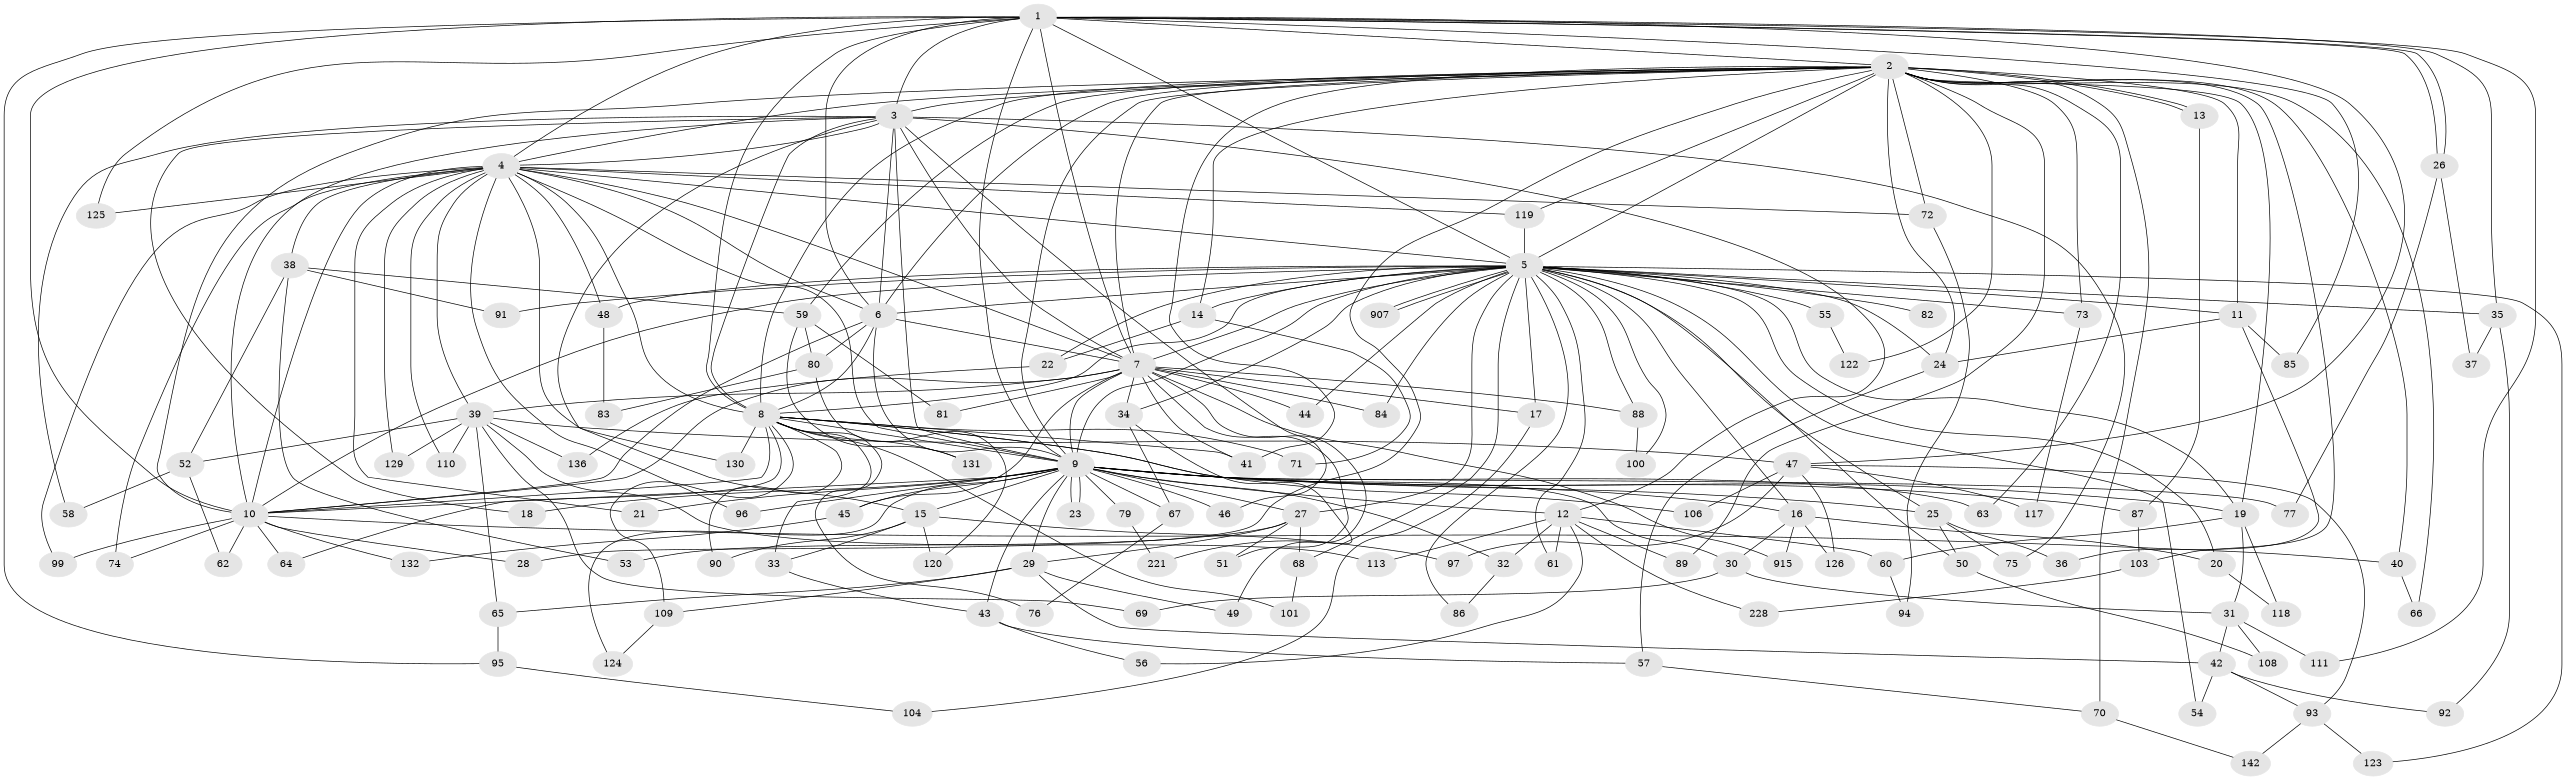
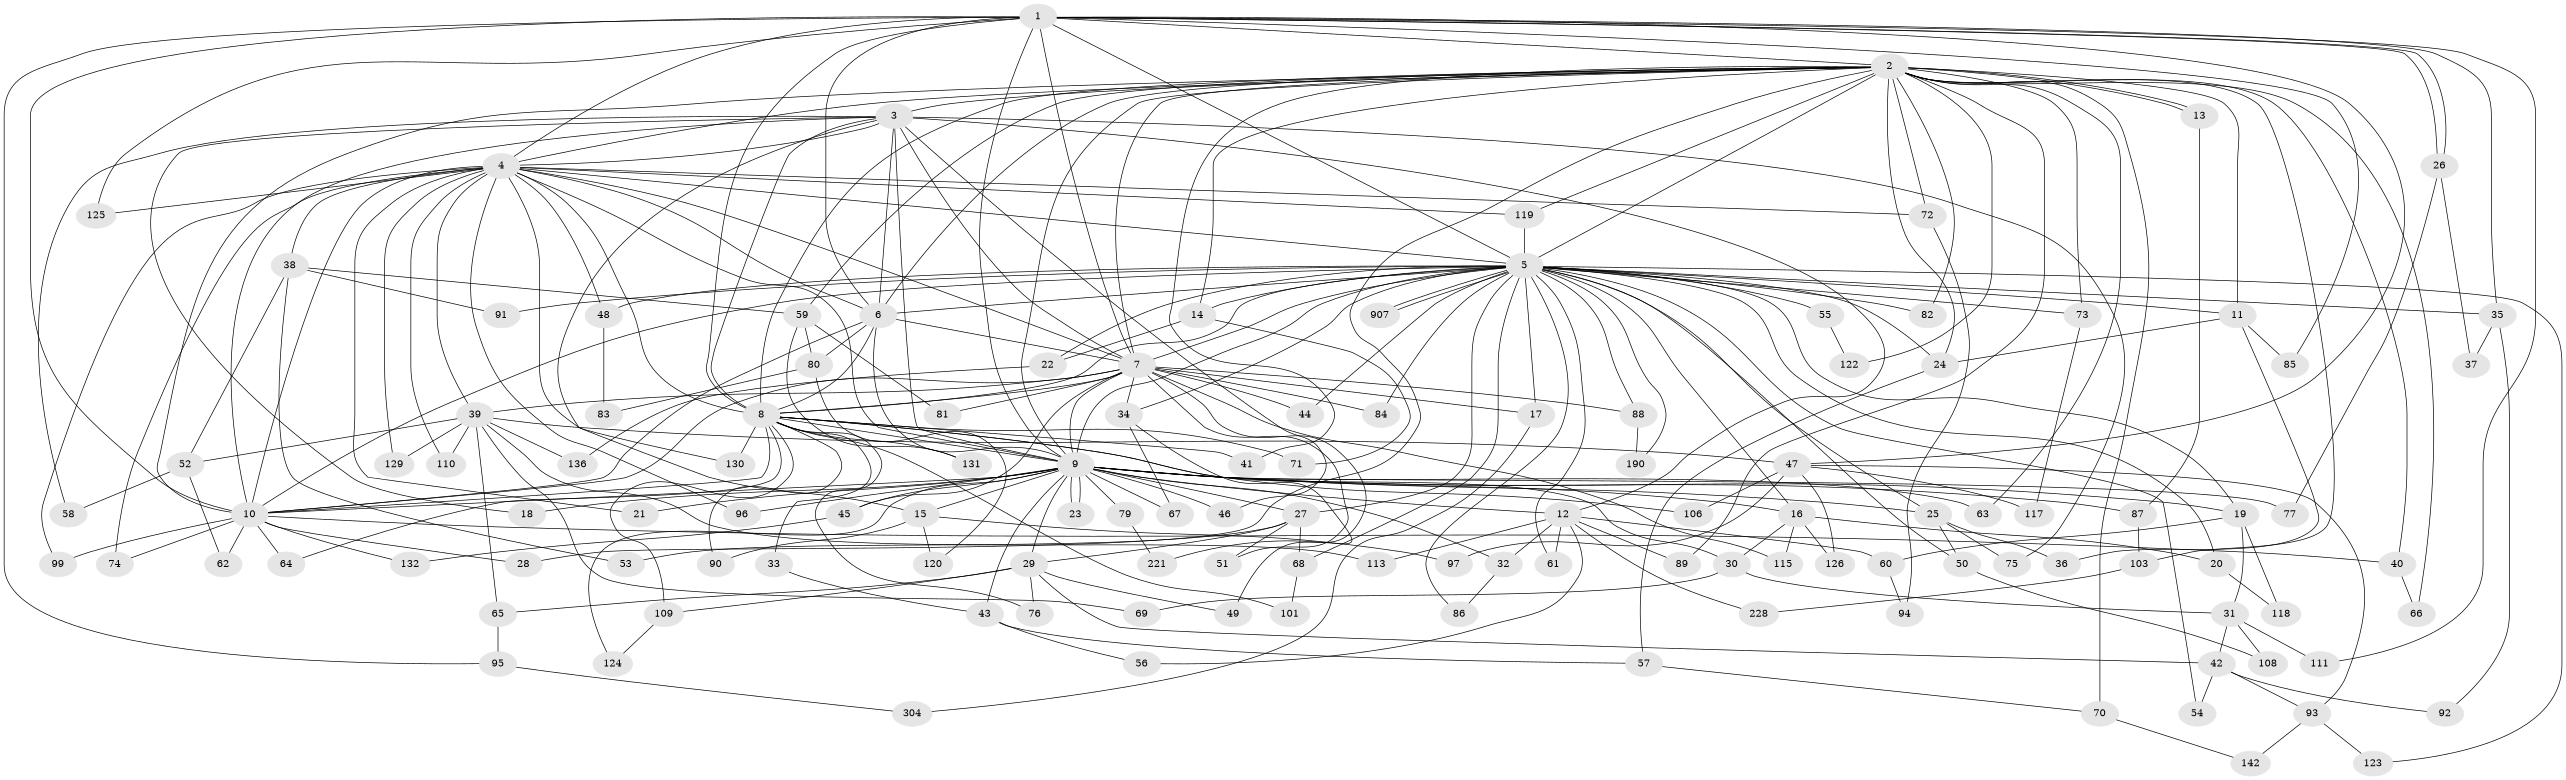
(943, 41) -> none
(2257, 133) -> (1948, 187)
(1178, 427) -> (952, 399)
(1636, 465) -> (1636, 465)
(849, 542) -> none
(1108, 562) -> (1032, 589)
(1783, 564) -> (1783, 564)
(912, 714) -> (912, 714)
